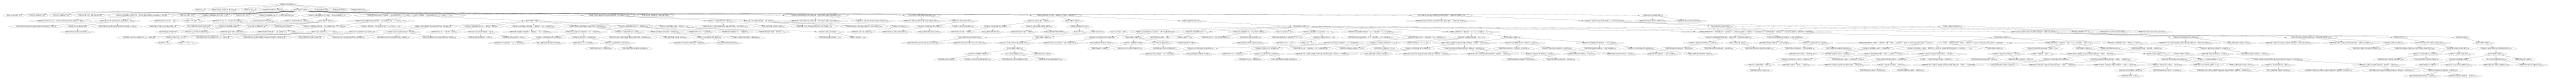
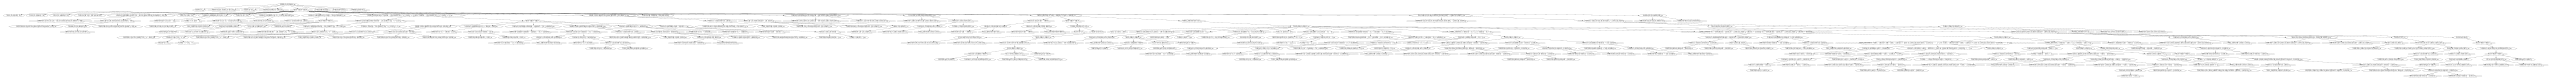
none -> (790, 38)
